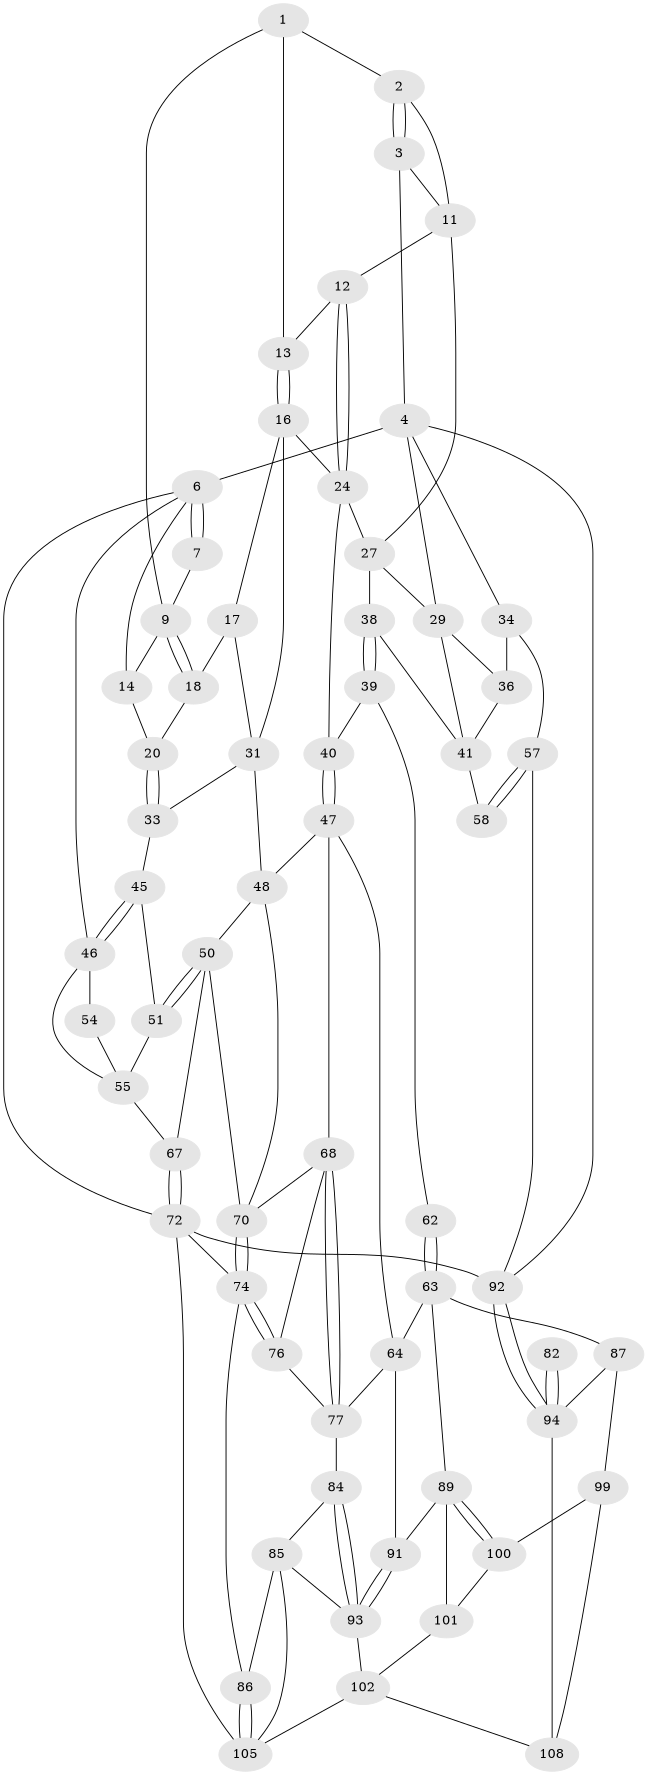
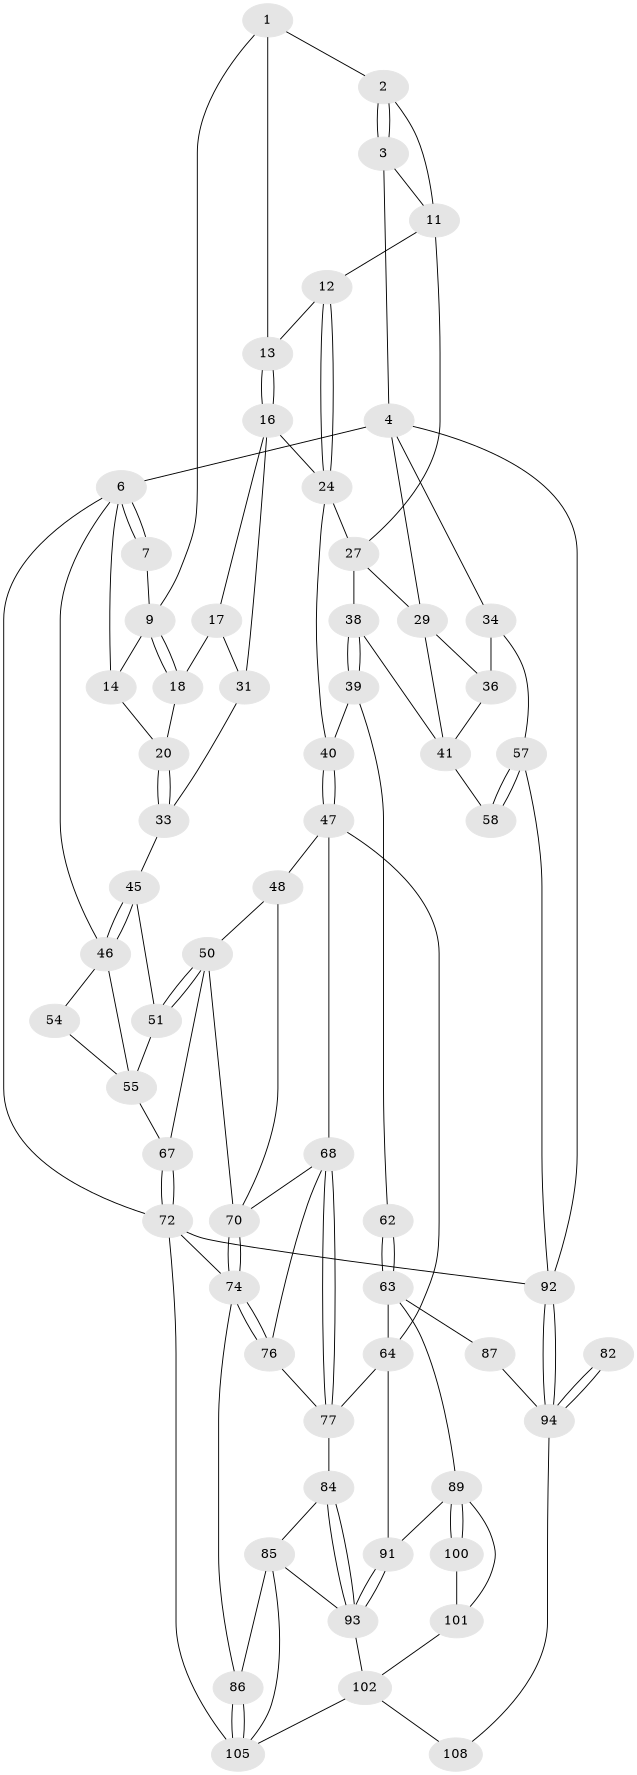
(258, 821) -> none
(603, 1488) -> none
